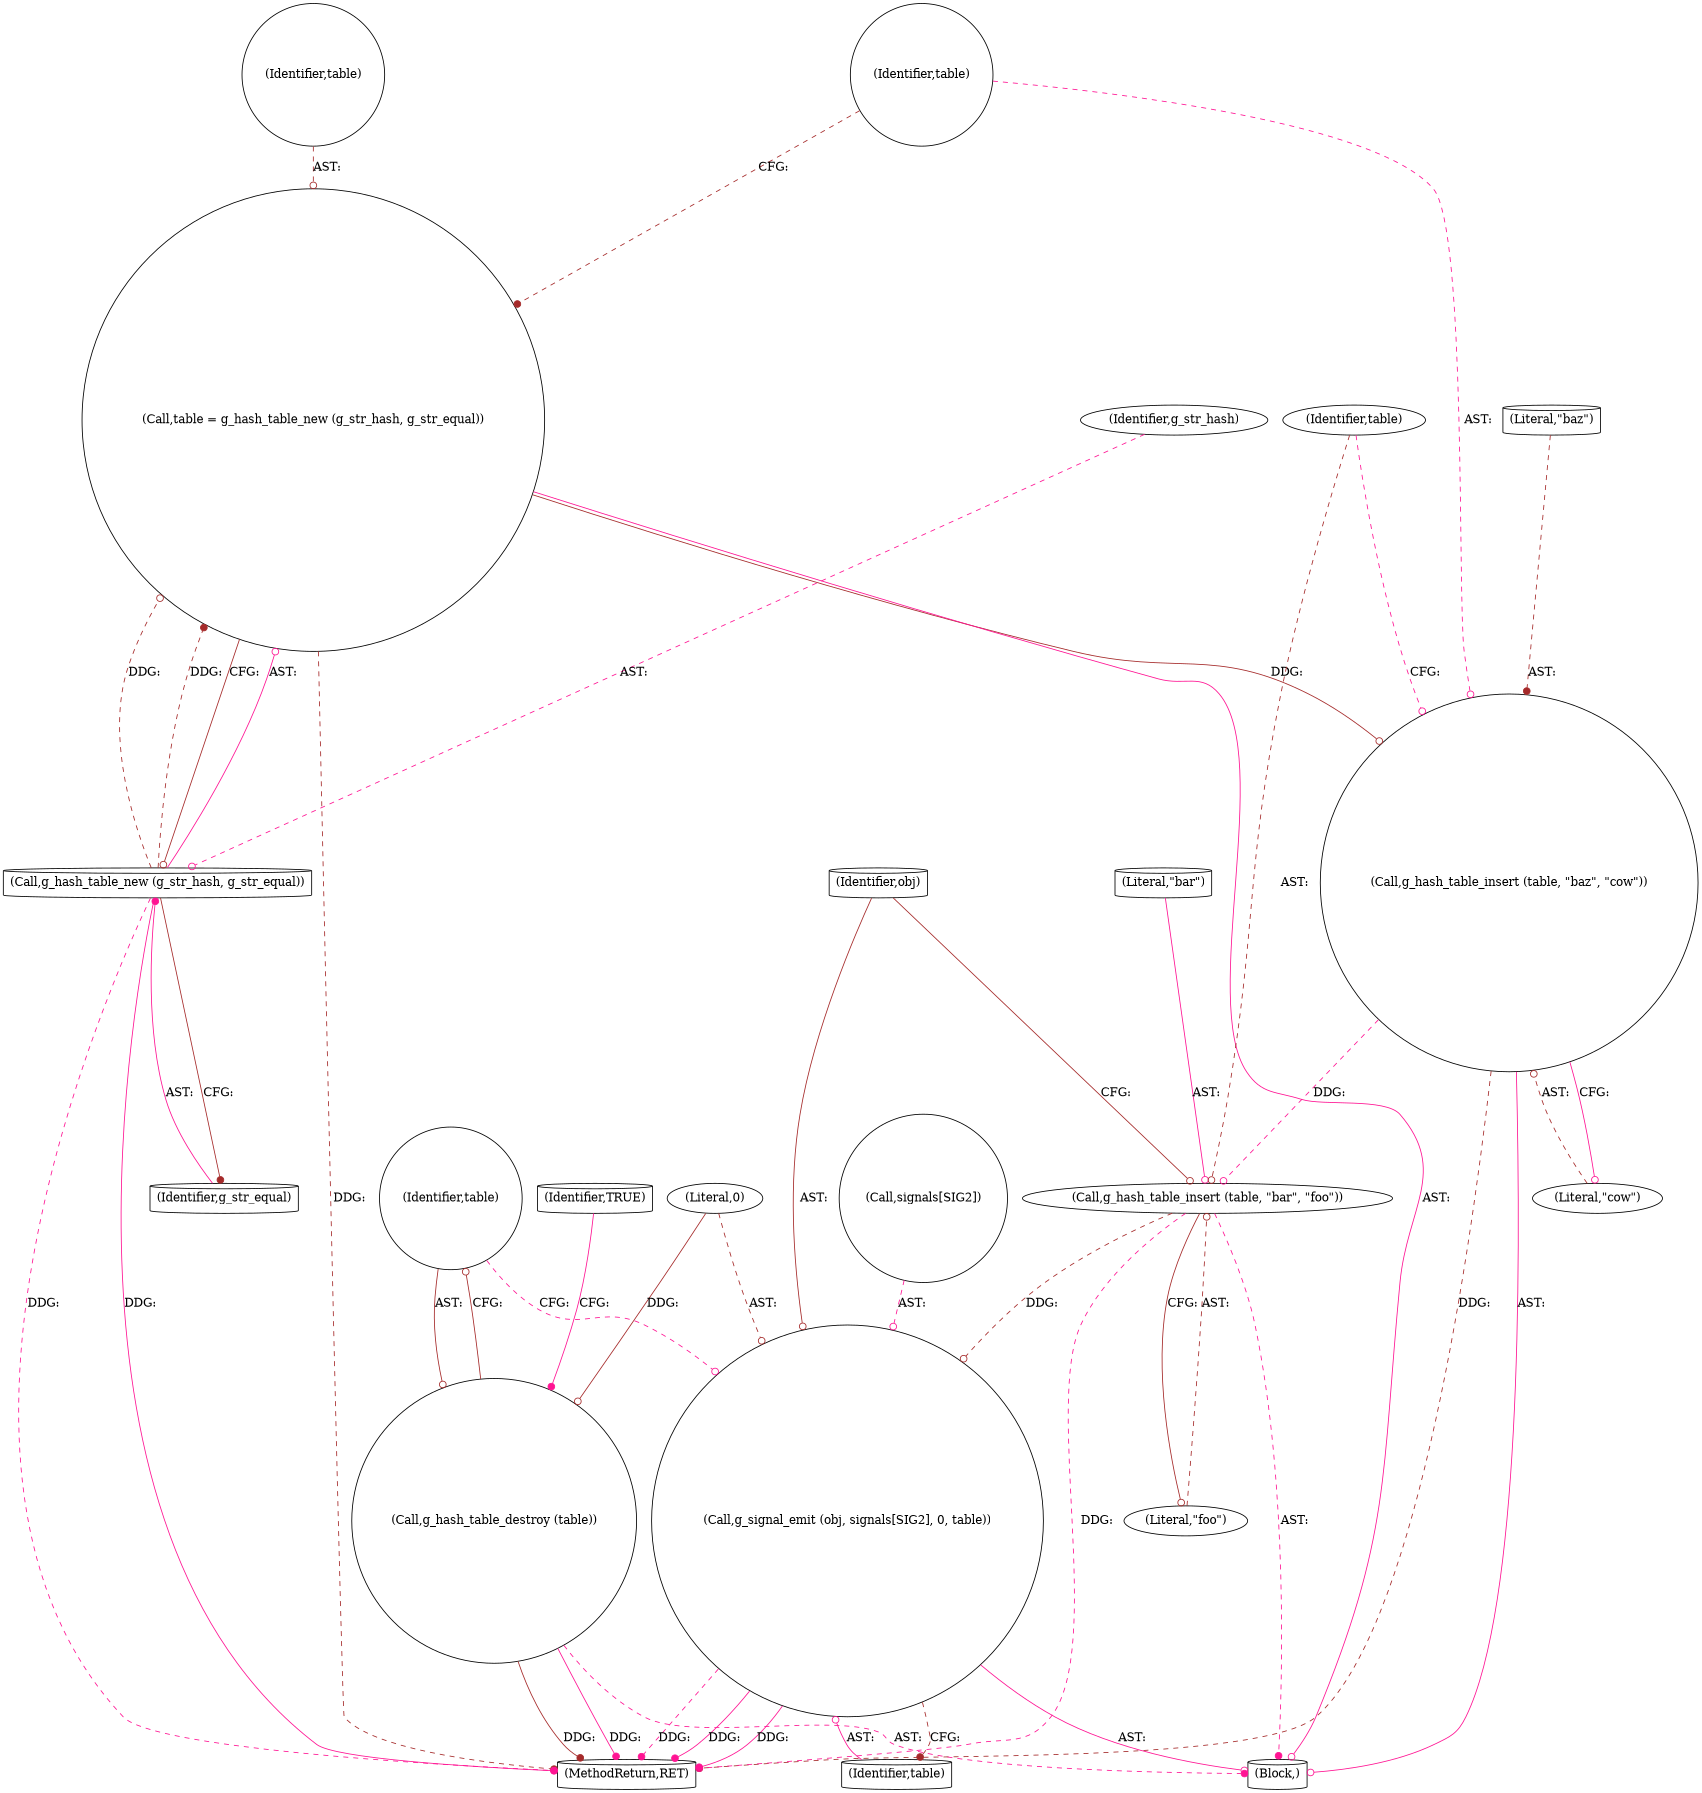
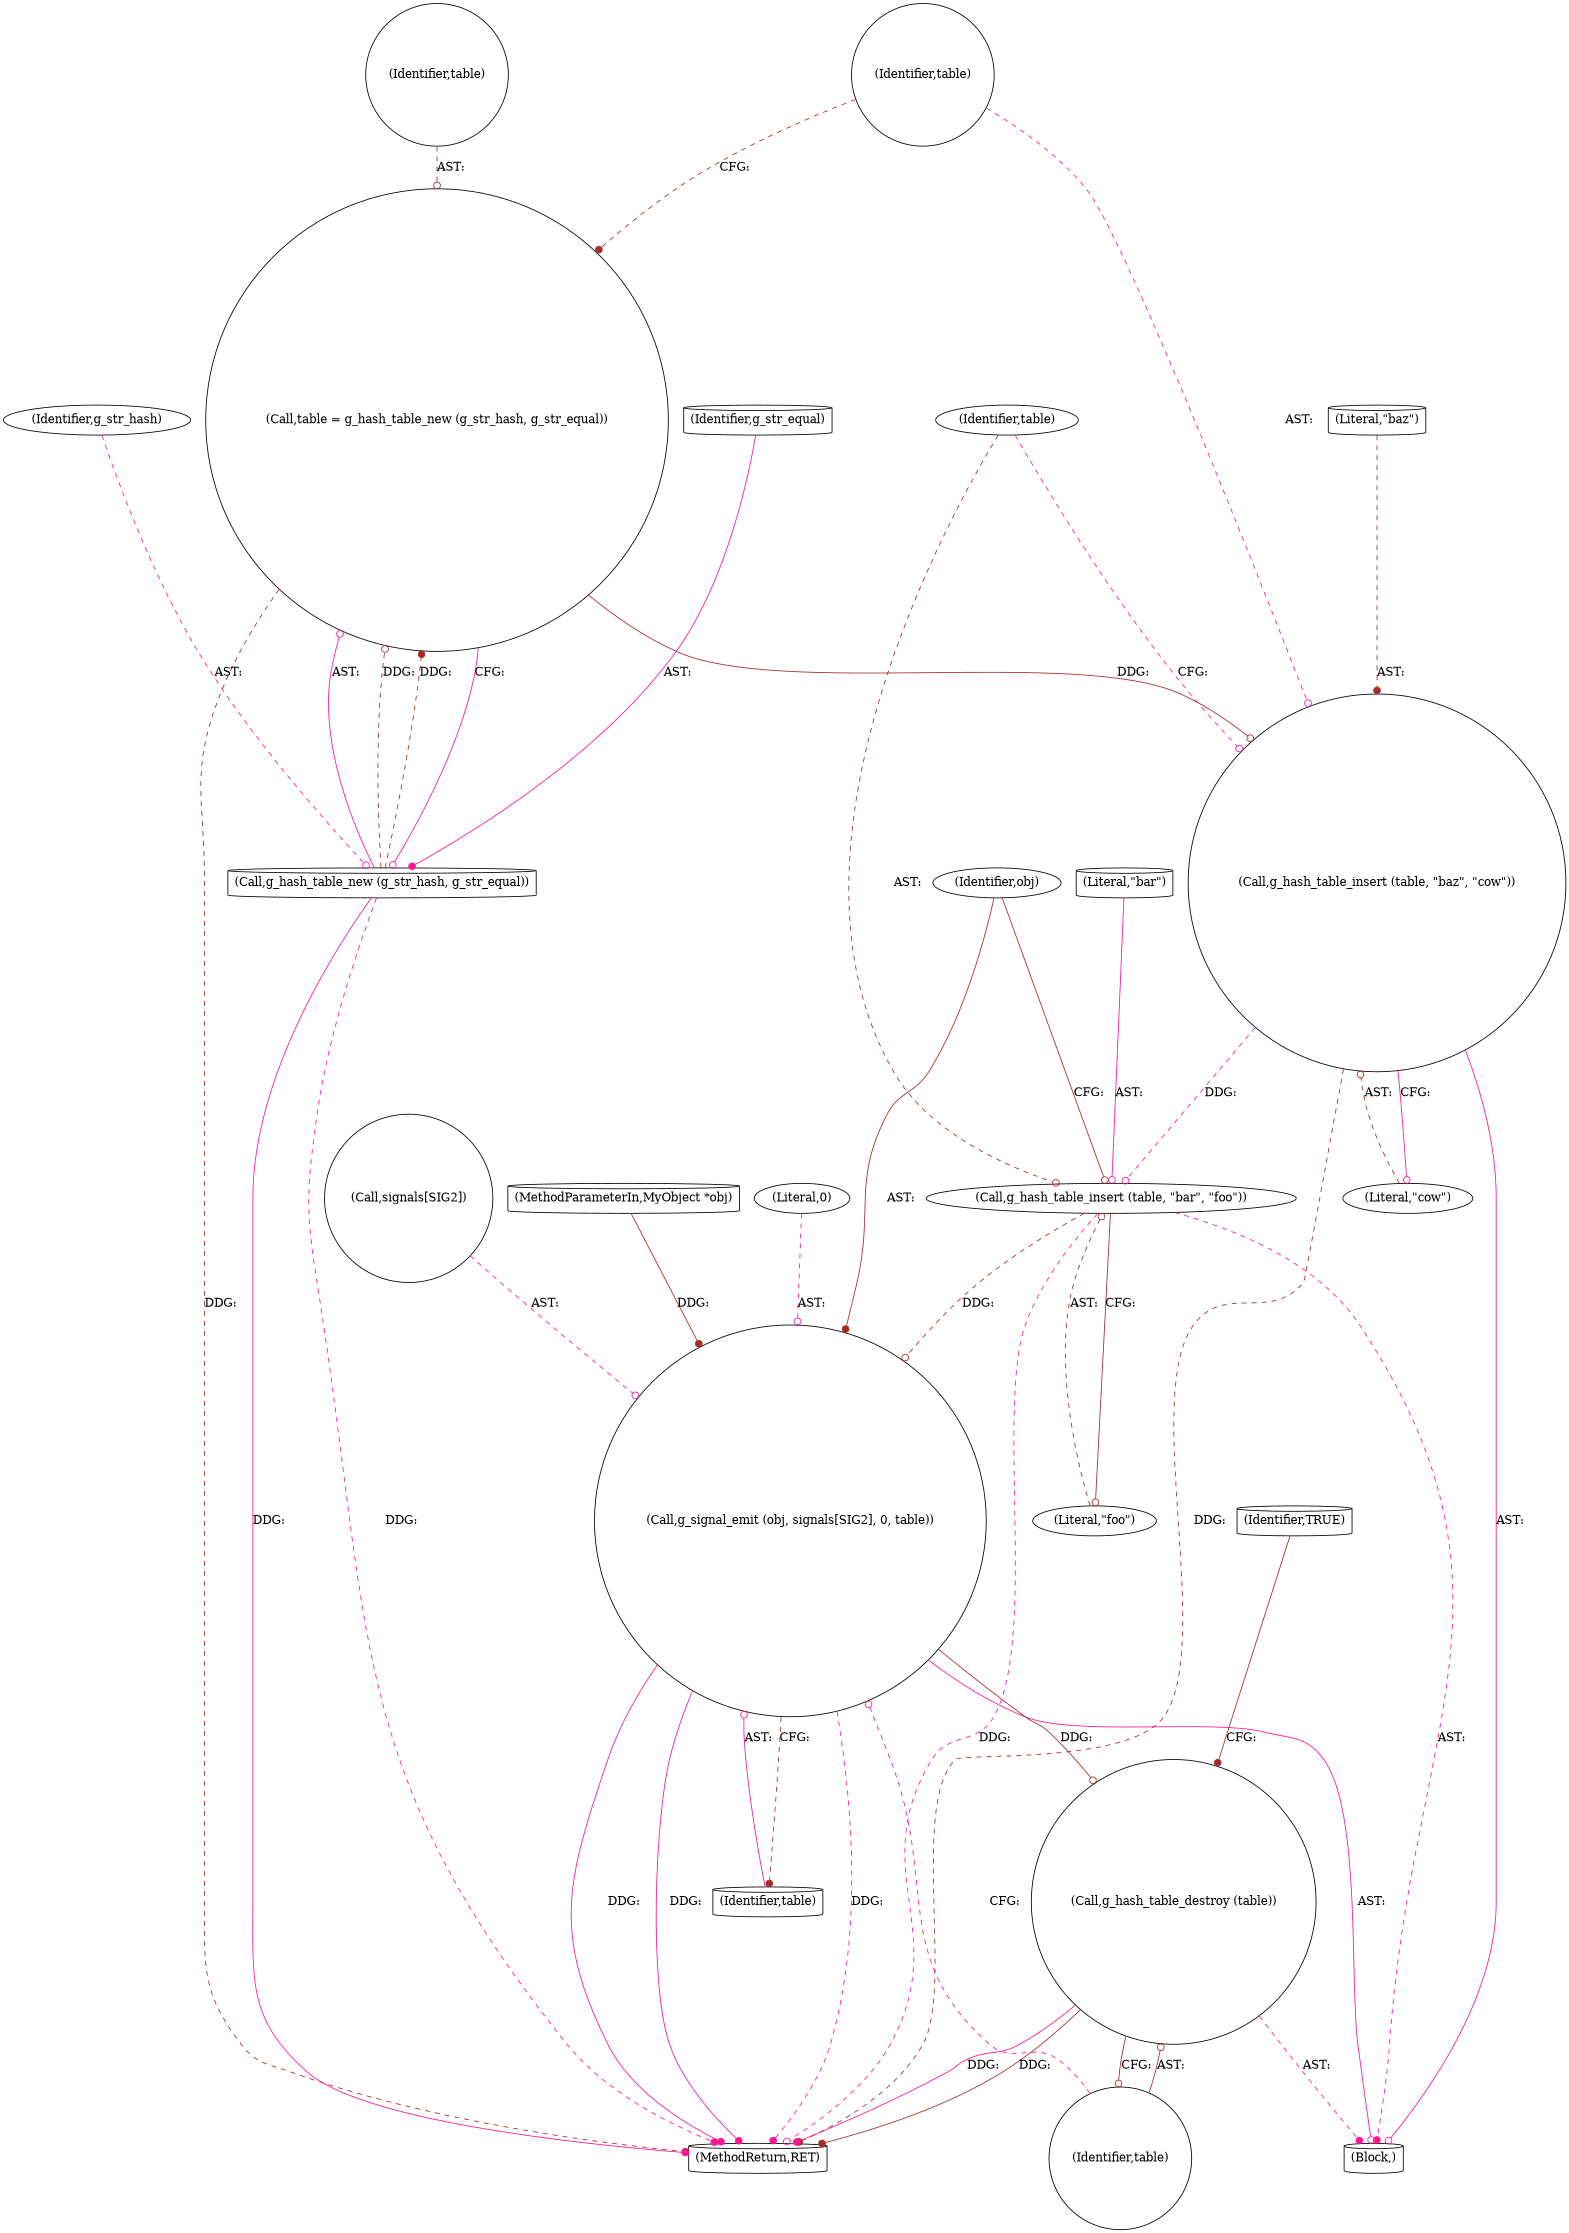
(202, 750) -> (447, 759)
(878, 883) -> (997, 883)
(1232, 938) -> none
(190, 1037) -> none
(802, 1105) -> (896, 1102)
none -> (624, 1198)
(737, 1276) -> (800, 1266)
(579, 1300) -> (1254, 1648)
(644, 1306) -> (1005, 1702)
